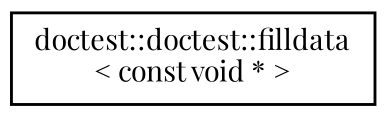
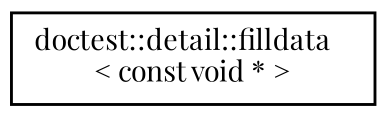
(193, 59) -> (193, 59)
